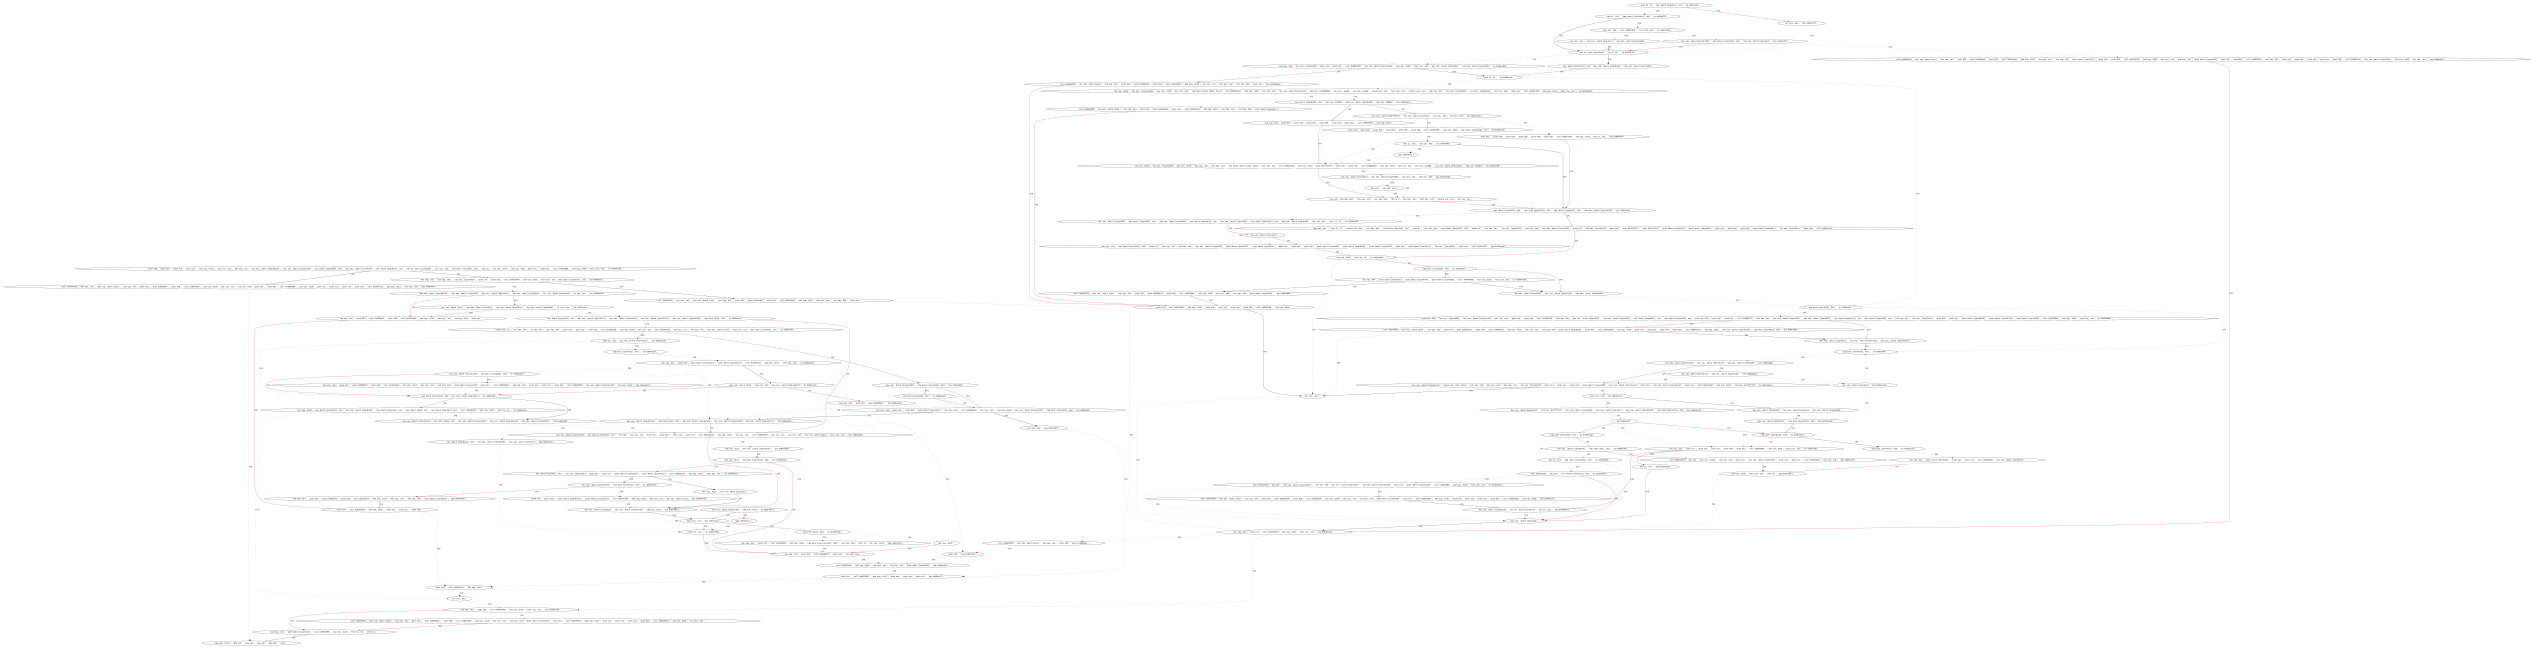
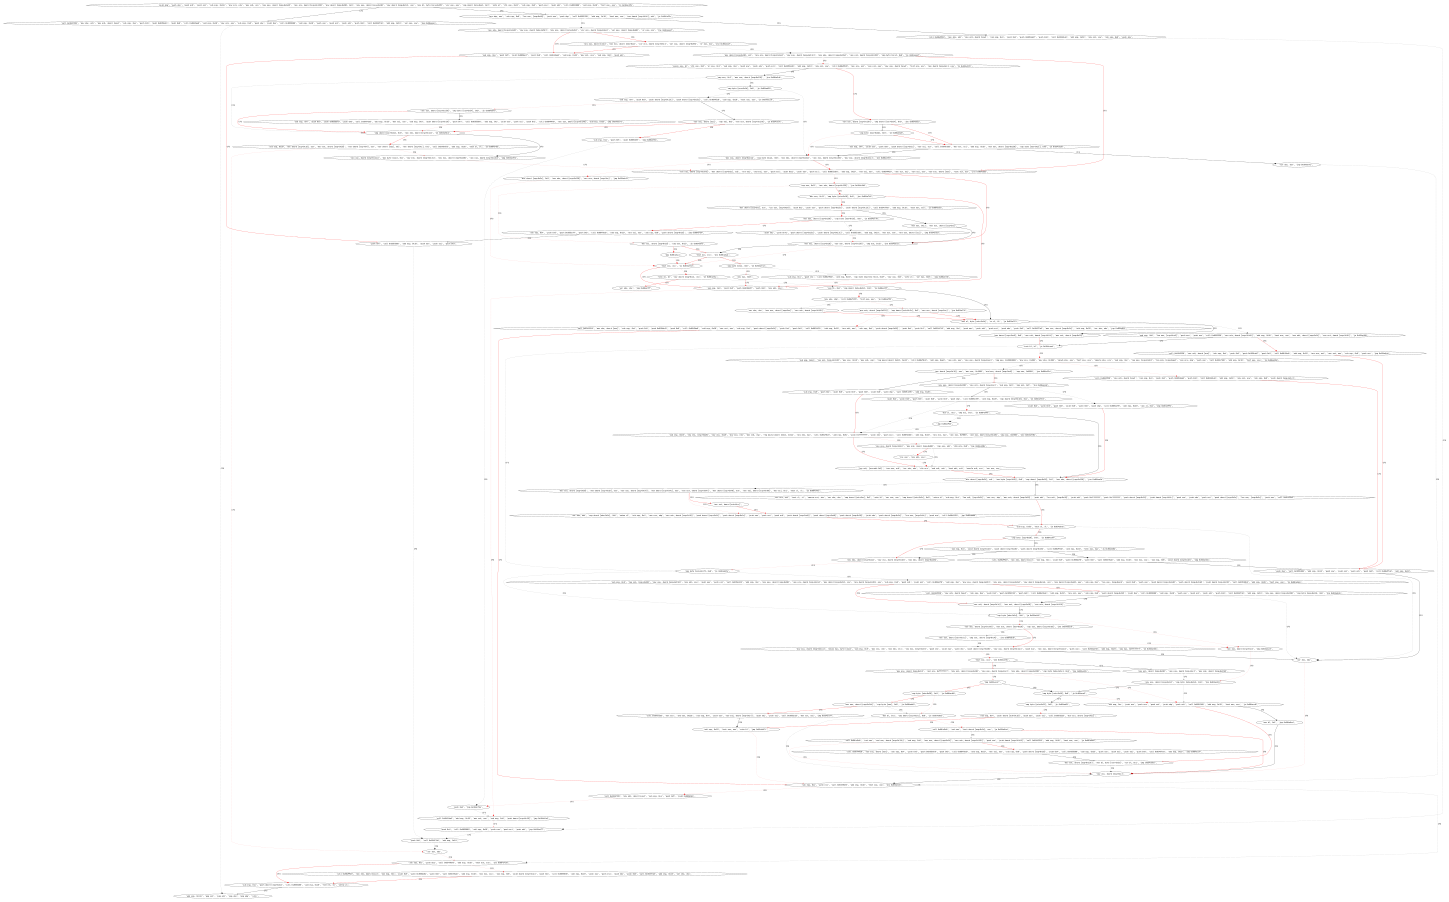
(1739, 50) -> none
(1406, 155) -> (945, 424)
none -> (683, 271)
(1865, 369) -> (1137, 631)
(1699, 428) -> (1026, 688)
(1838, 442) -> (1057, 699)
(1620, 518) -> (1224, 770)
